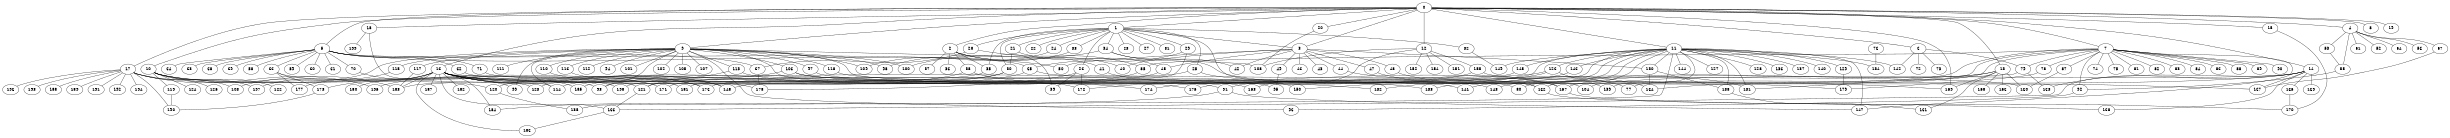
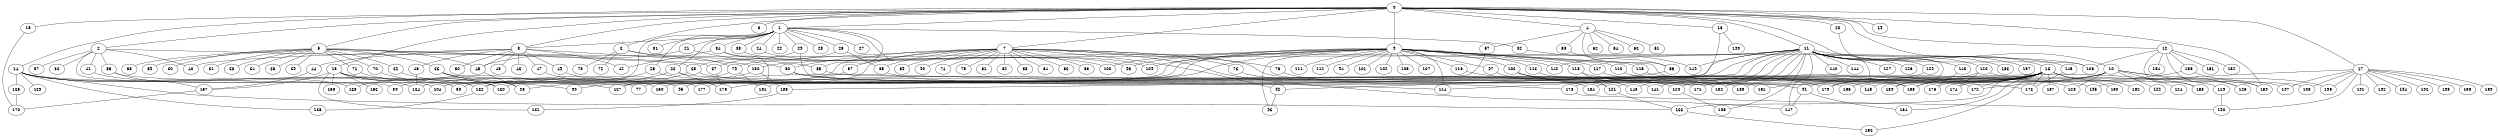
none -> (1121, 54)
(728, 59) -> (433, 57)
none -> (2179, 75)
